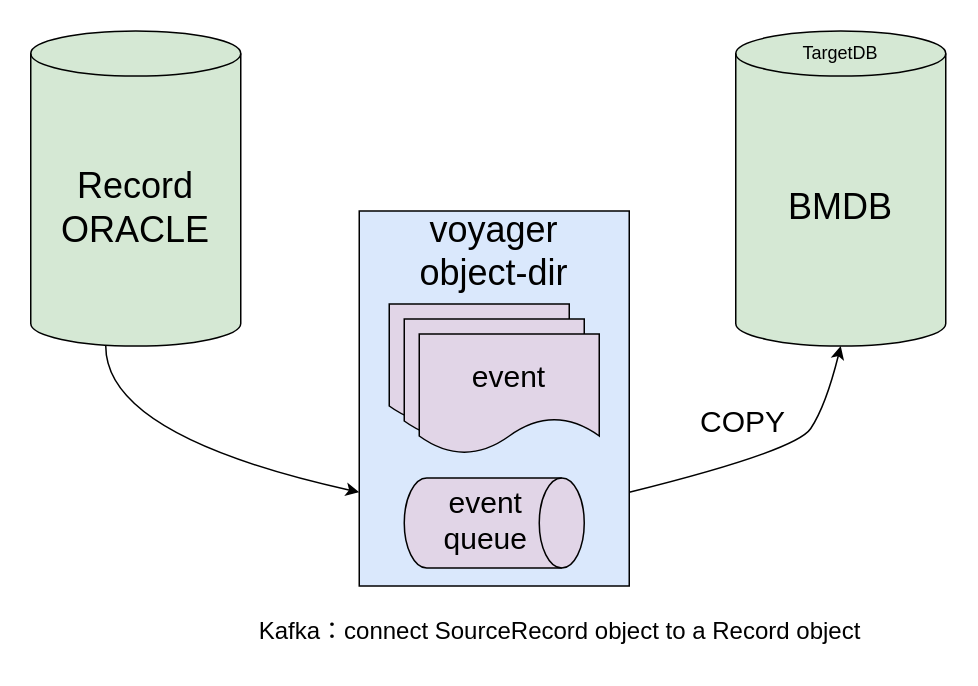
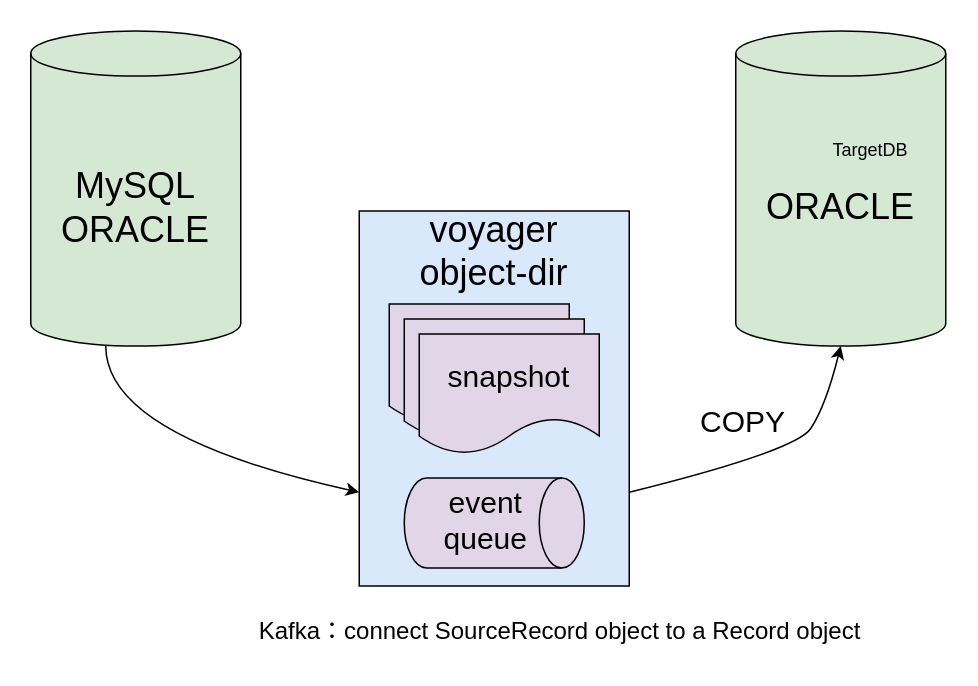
(841, 53) -> (871, 151)
(136, 208) -> (136, 208)
(841, 208) -> (841, 208)
(509, 376) -> (509, 376)
